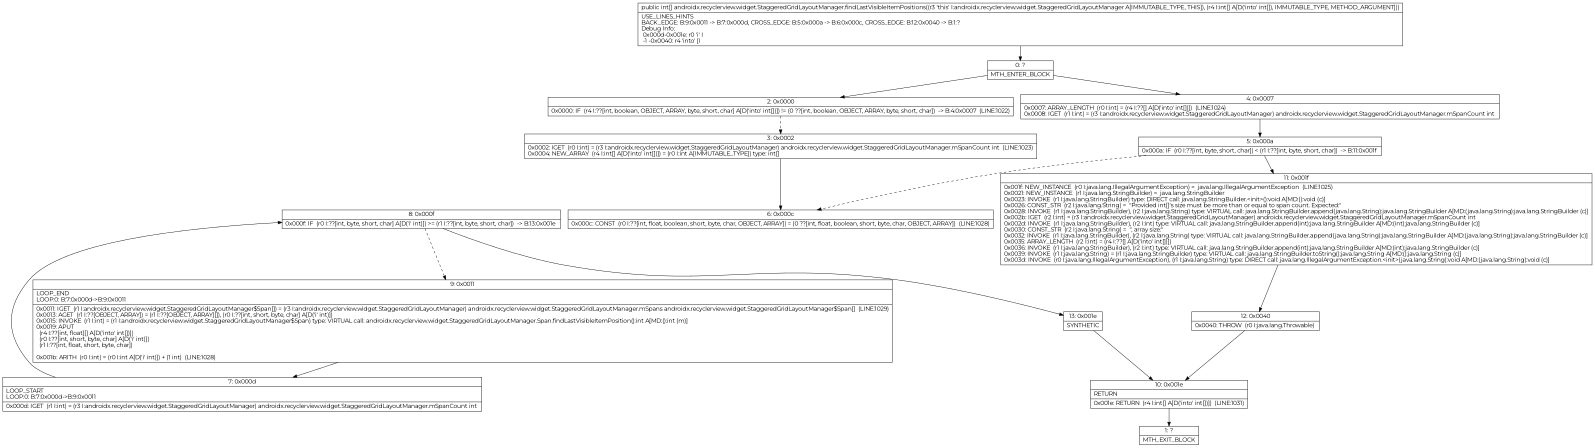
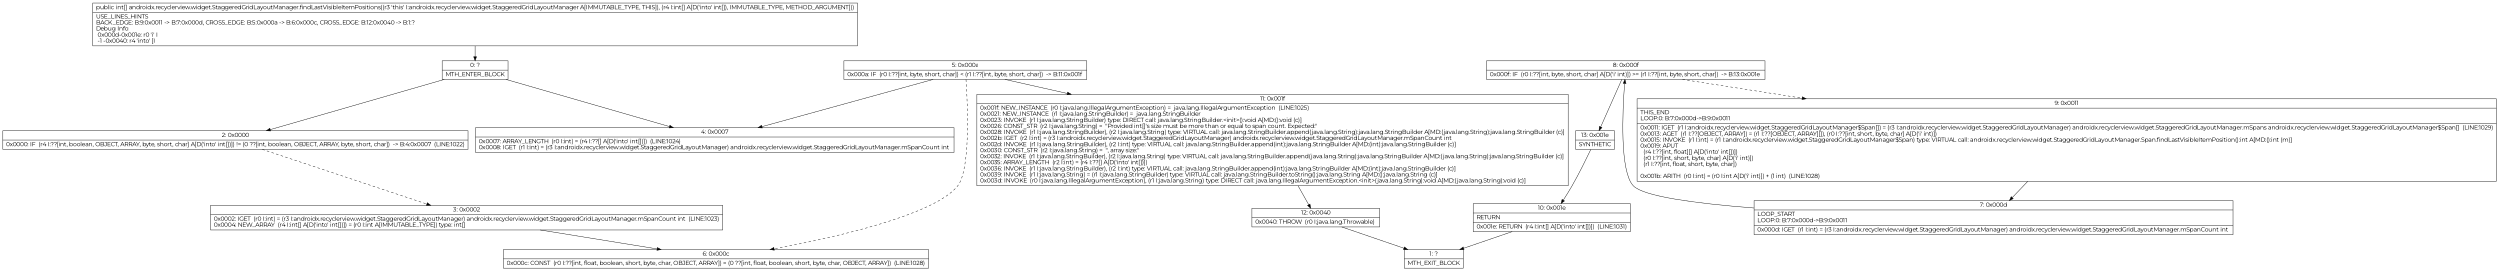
(1260, 126) -> (848, 103)
(53, 294) -> (1655, 113)
(1217, 354) -> (1373, 238)
